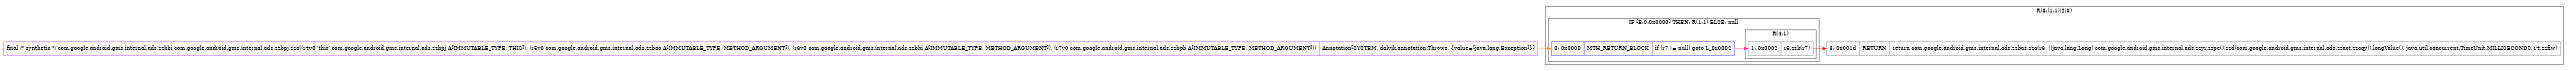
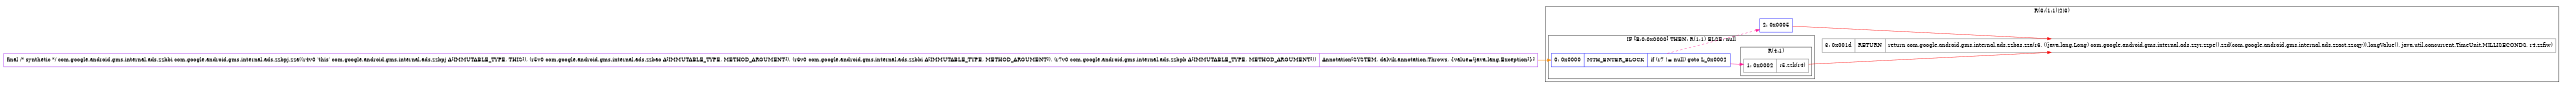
none -> (1776, 25)
(1618, 48) -> (1616, 60)
(1797, 48) -> (1793, 66)
